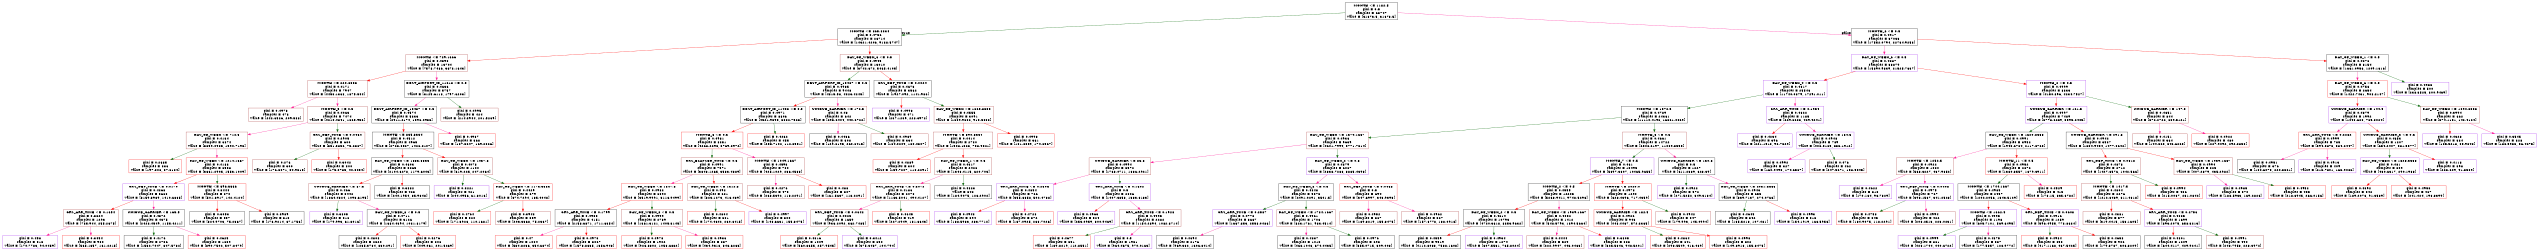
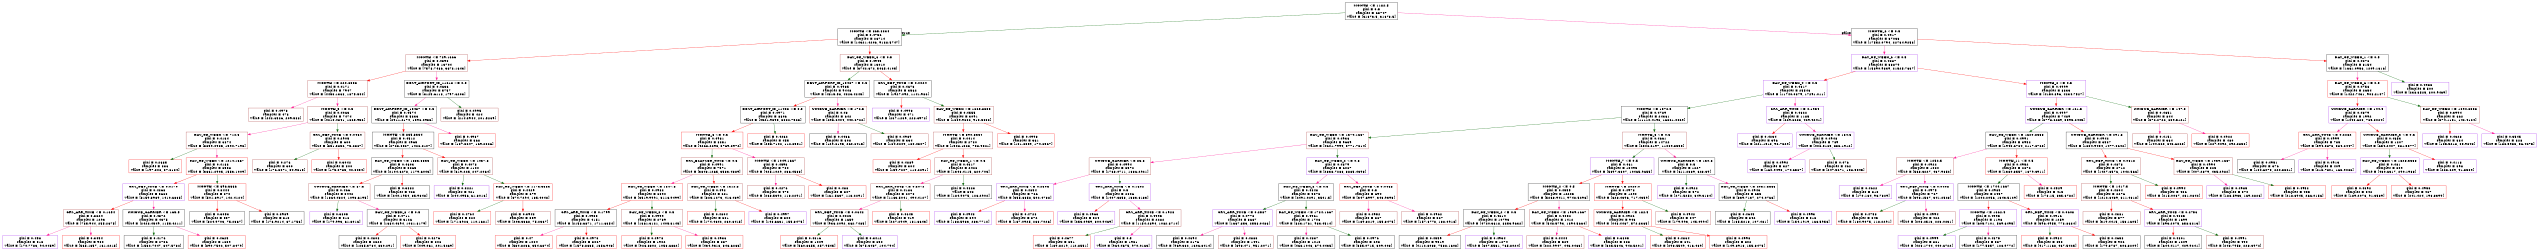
none -> (1246, 242)
